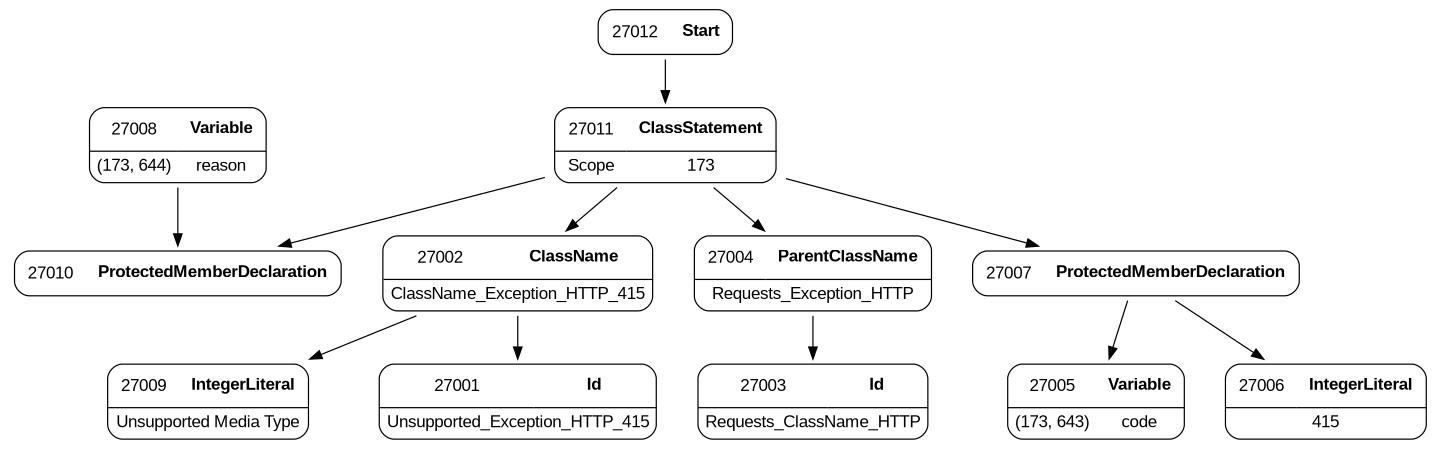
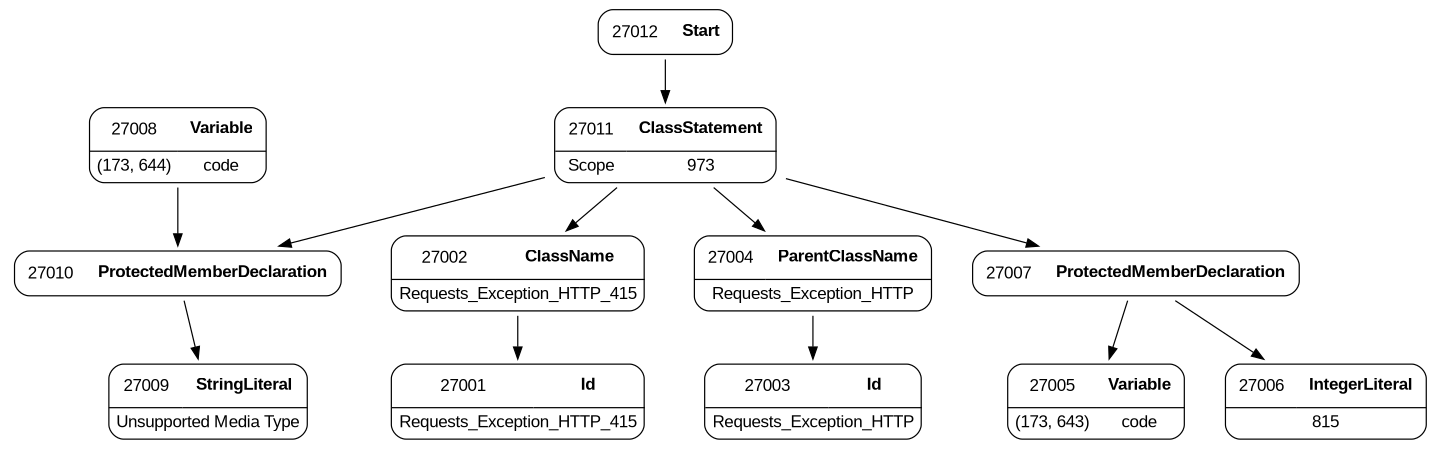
(221, 166) -> (221, 166)
(701, 166) -> (701, 166)
(518, 294) -> (518, 294)
(369, 335) -> (190, 324)
(243, 385) -> (244, 385)
(518, 422) -> (518, 422)
(813, 422) -> (814, 422)
(1326, 422) -> (1326, 422)
